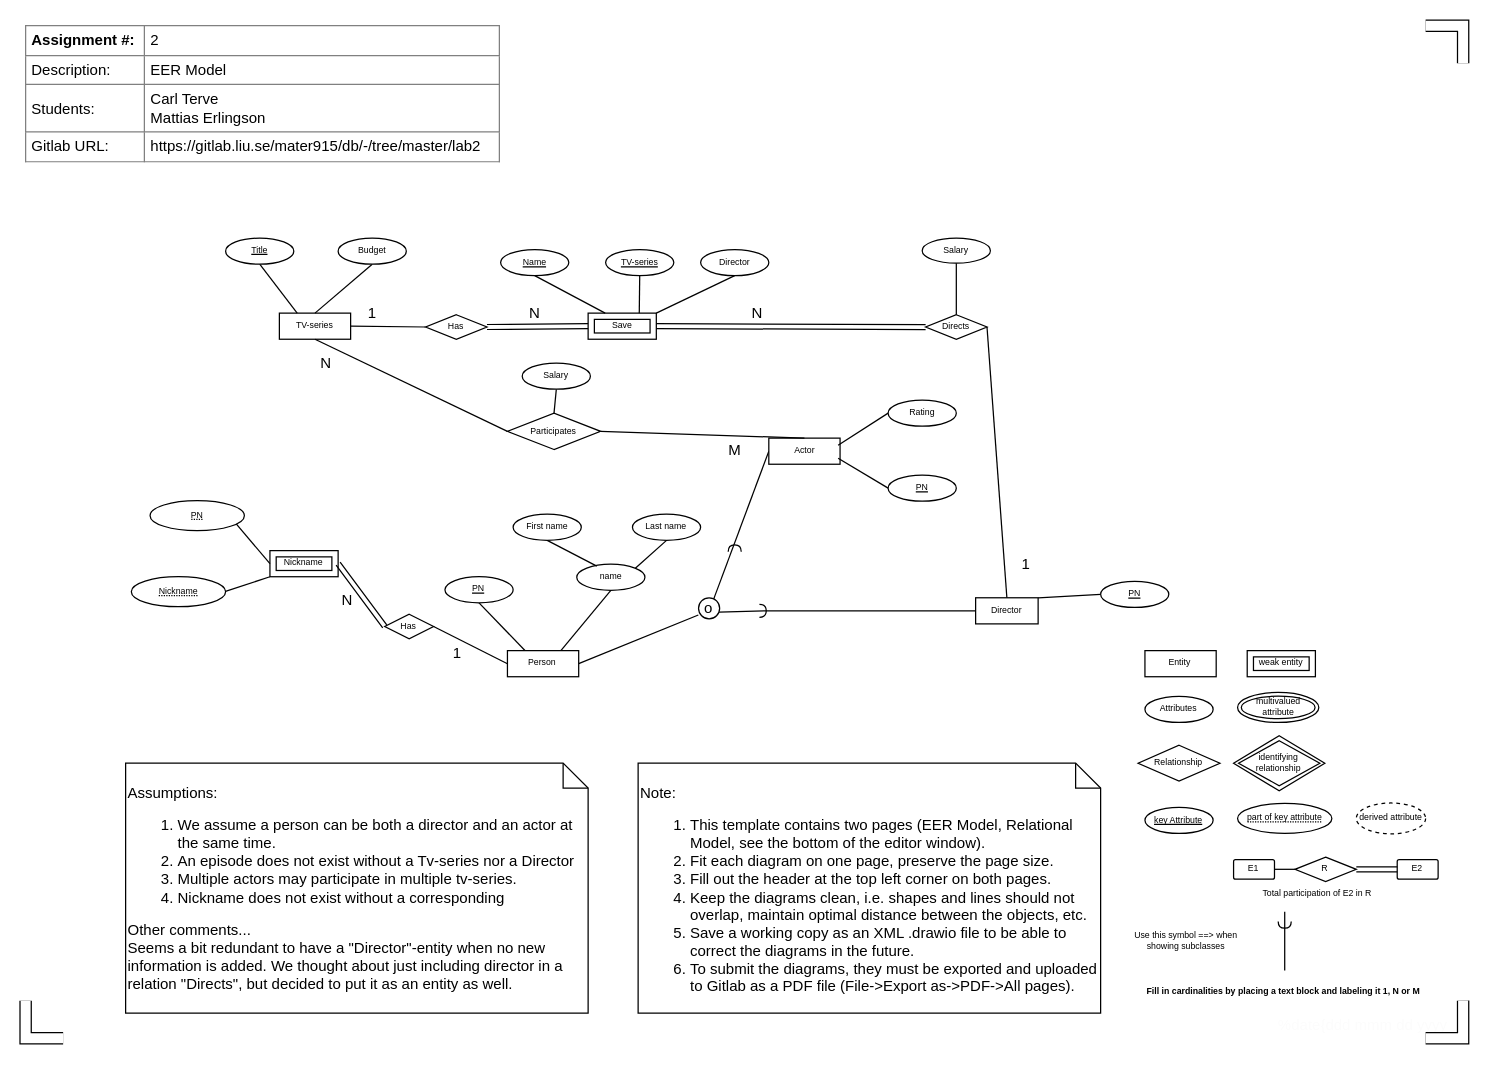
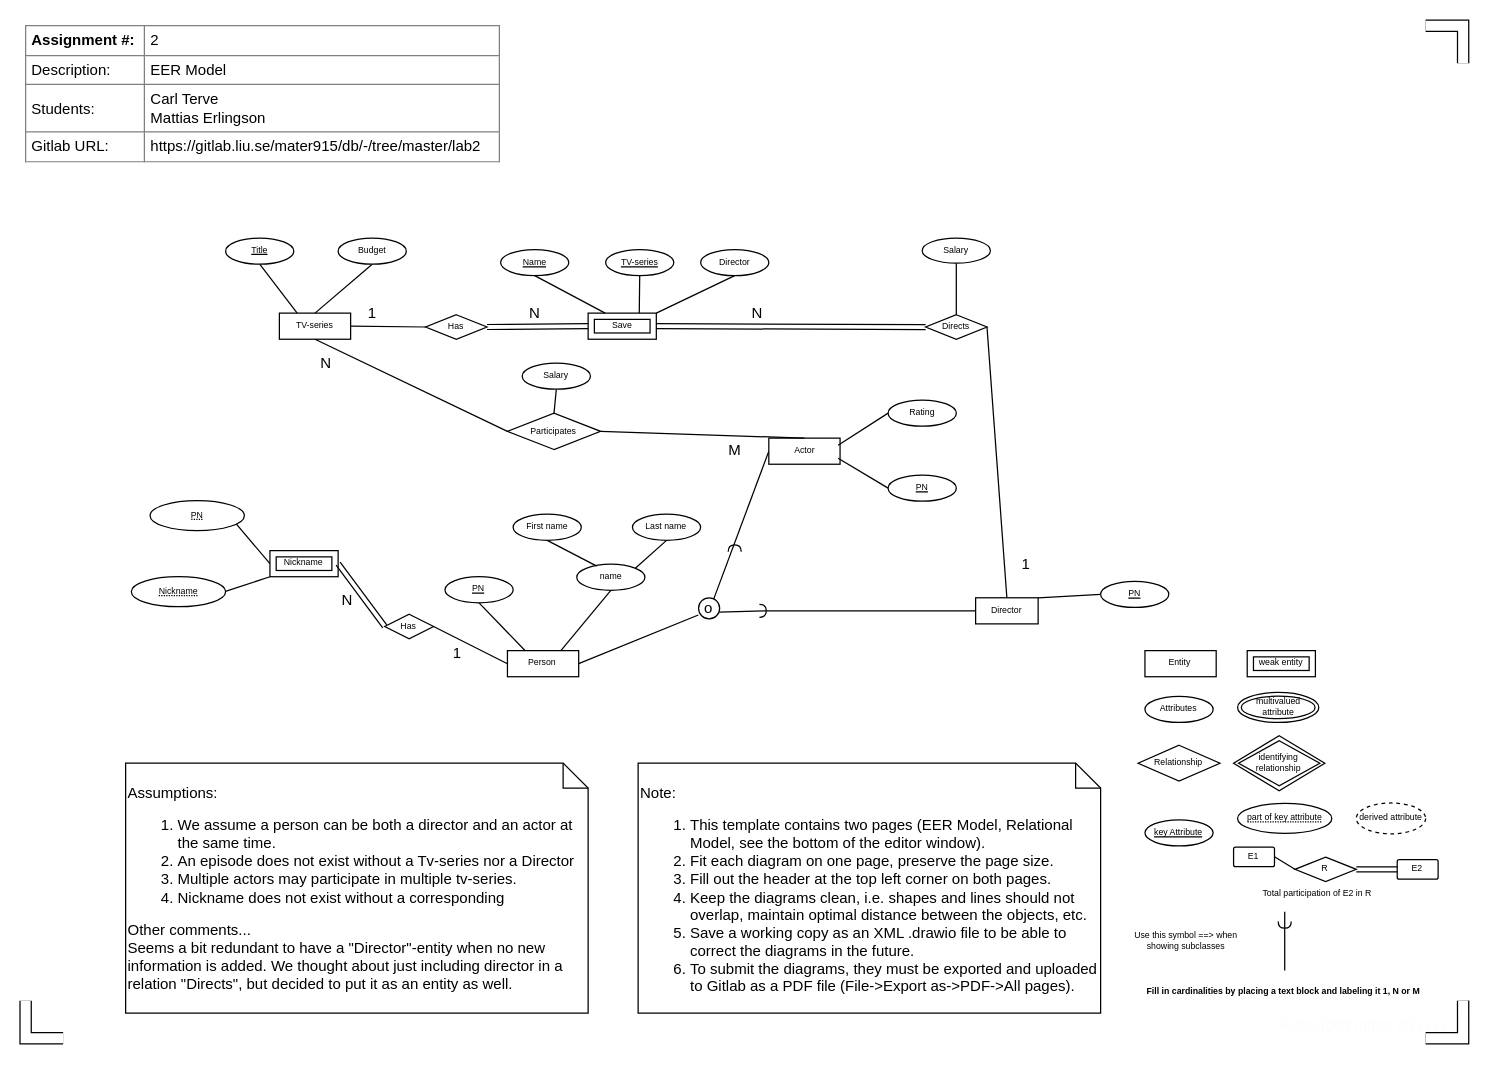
(1179, 820) -> (1179, 833)
(1254, 869) -> (1254, 857)
